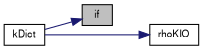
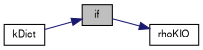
(92, 35) -> (126, 22)
